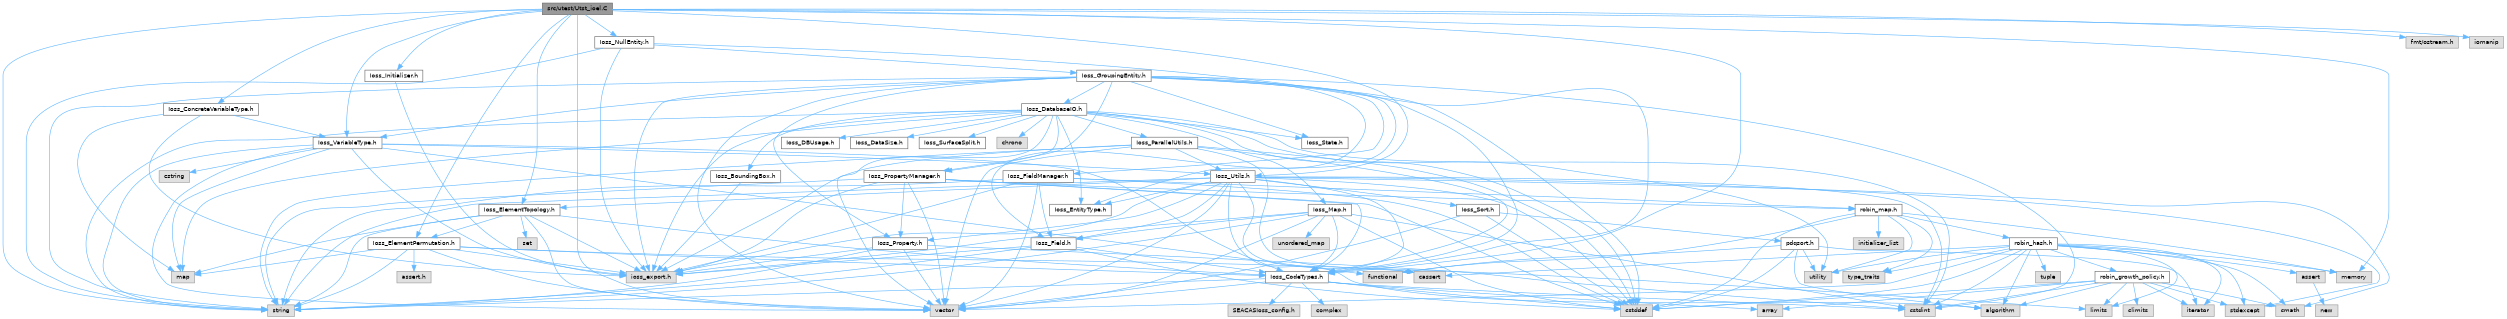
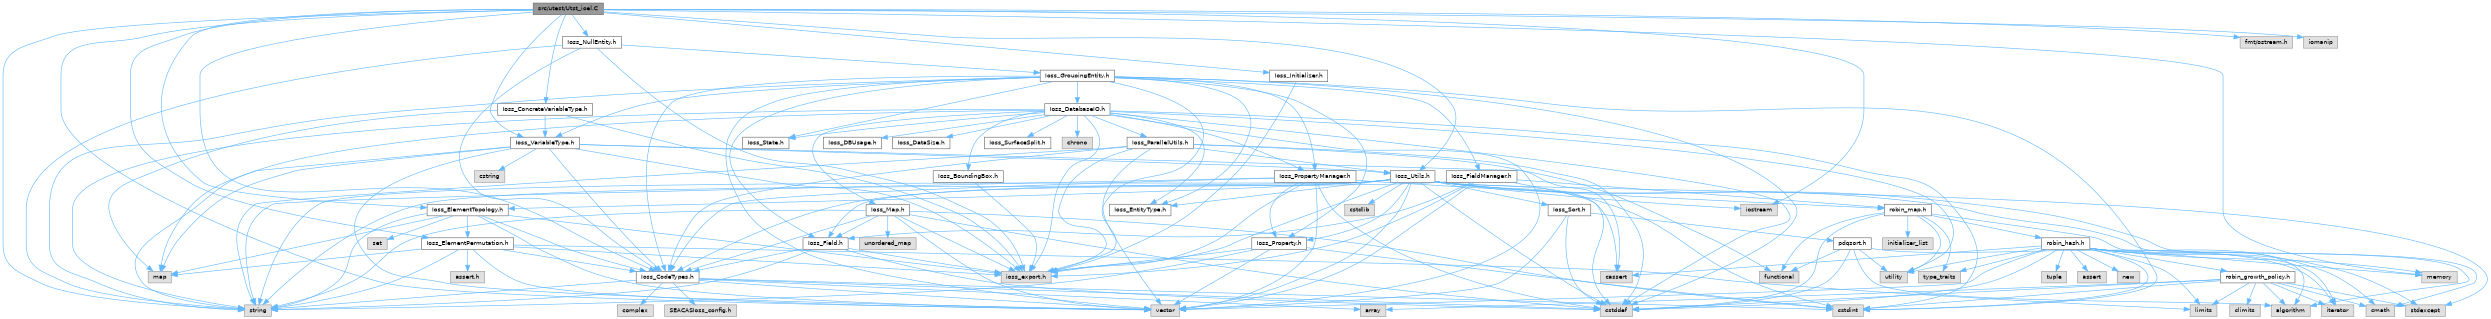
none -> (1360, 210)
none -> (1759, 210)
(2317, 291) -> (2094, 259)
